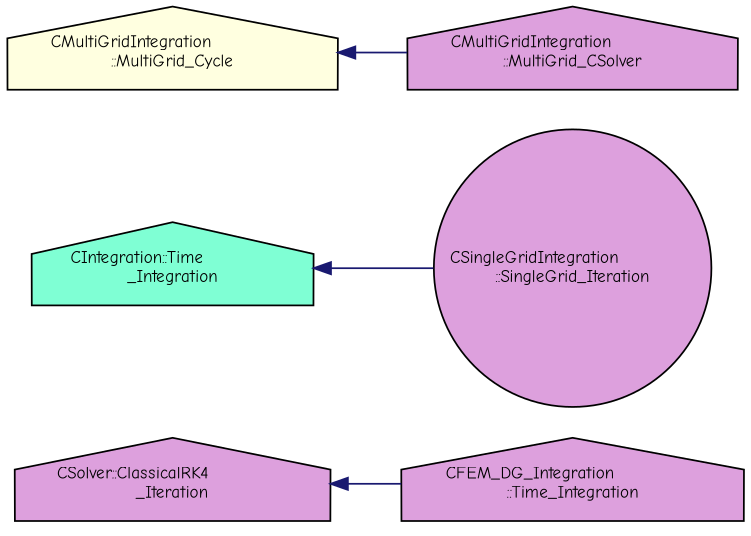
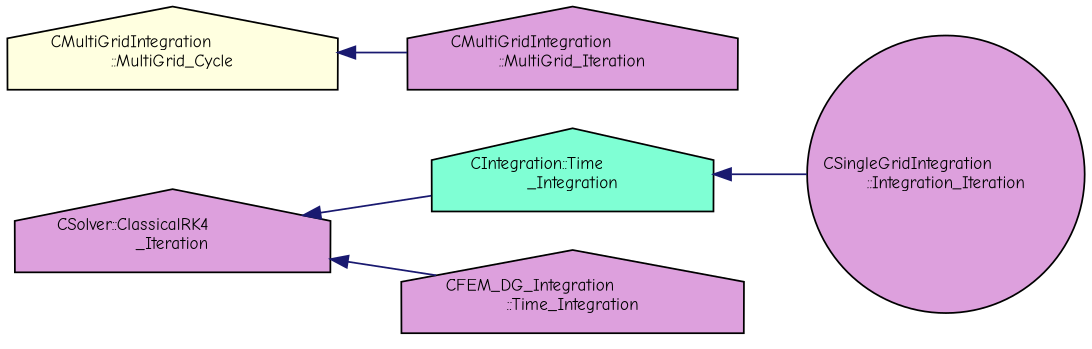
(573, 53) -> (573, 53)
none -> (376, 204)
(573, 268) -> (946, 174)
